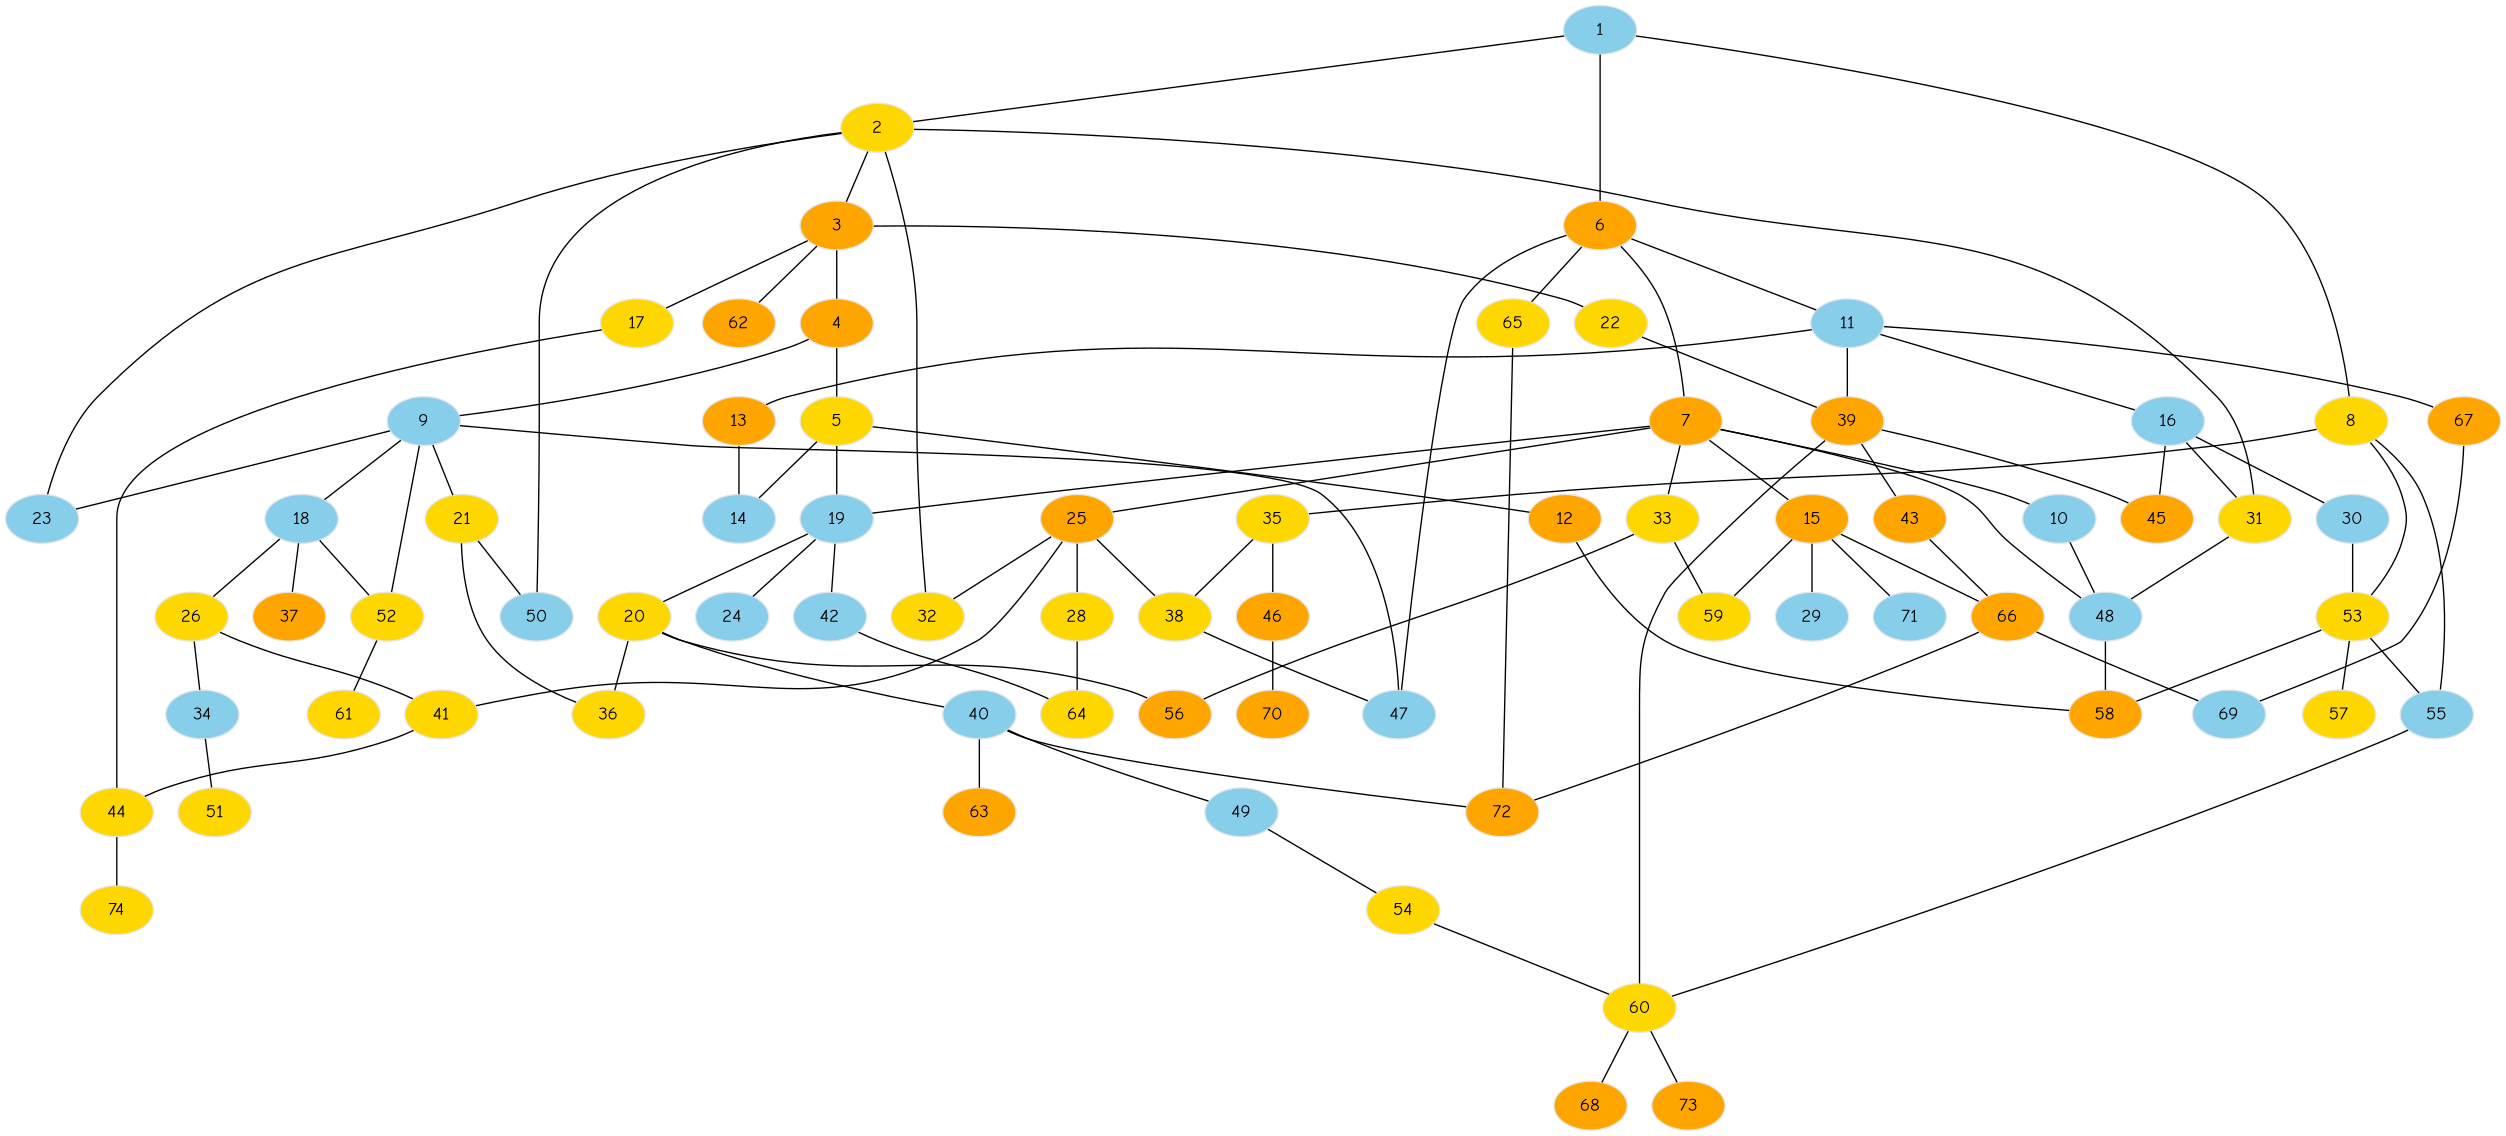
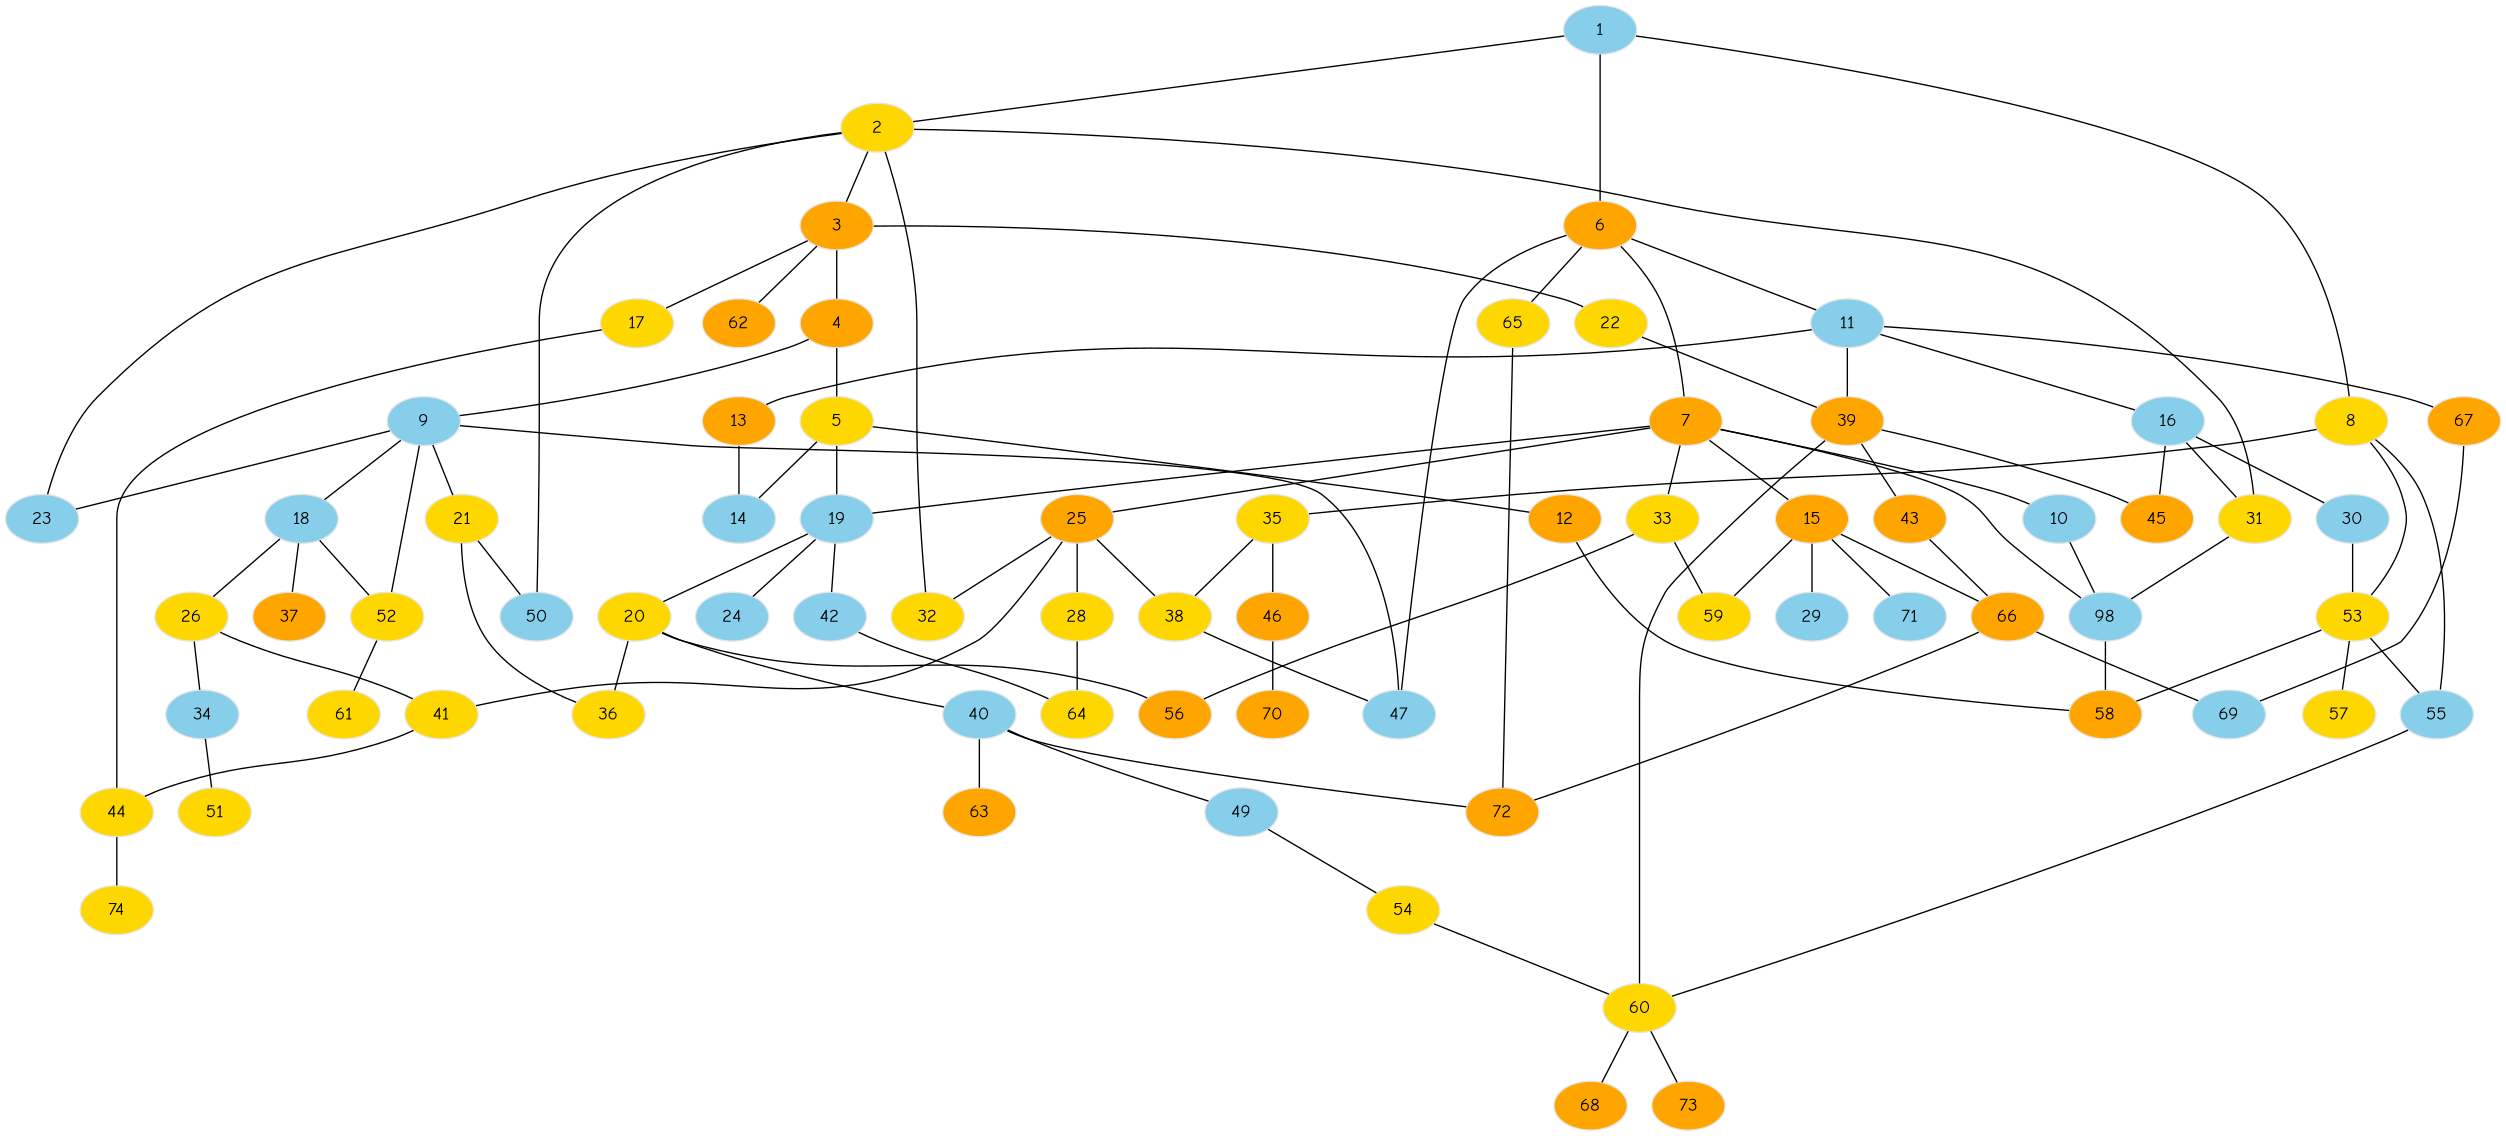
(2105, 617) -> (2105, 617)
